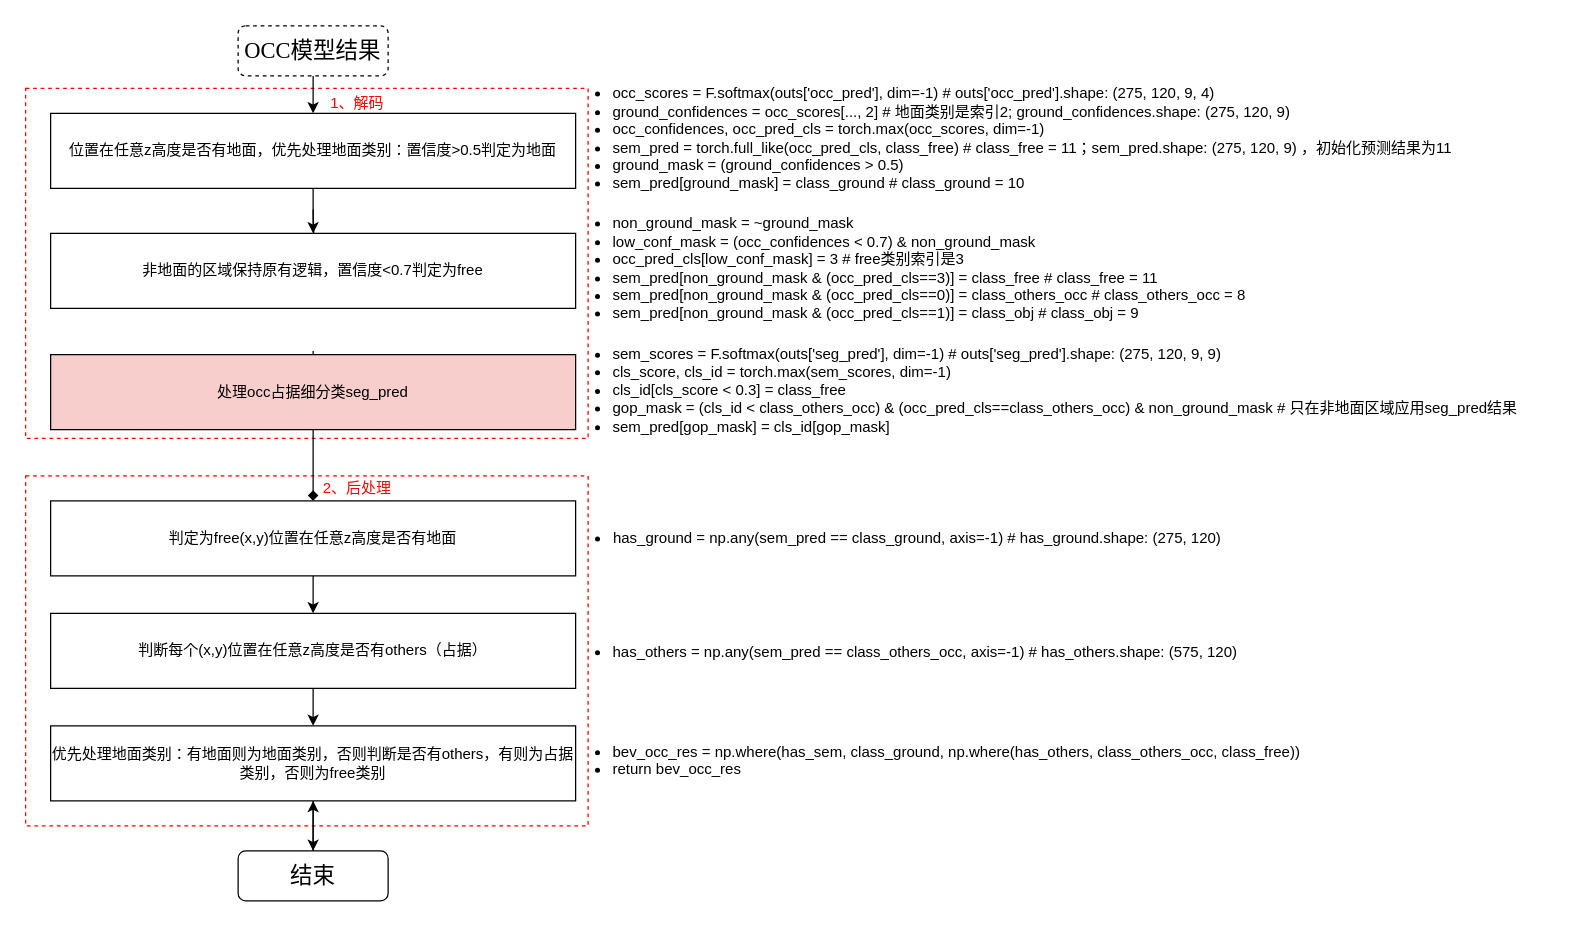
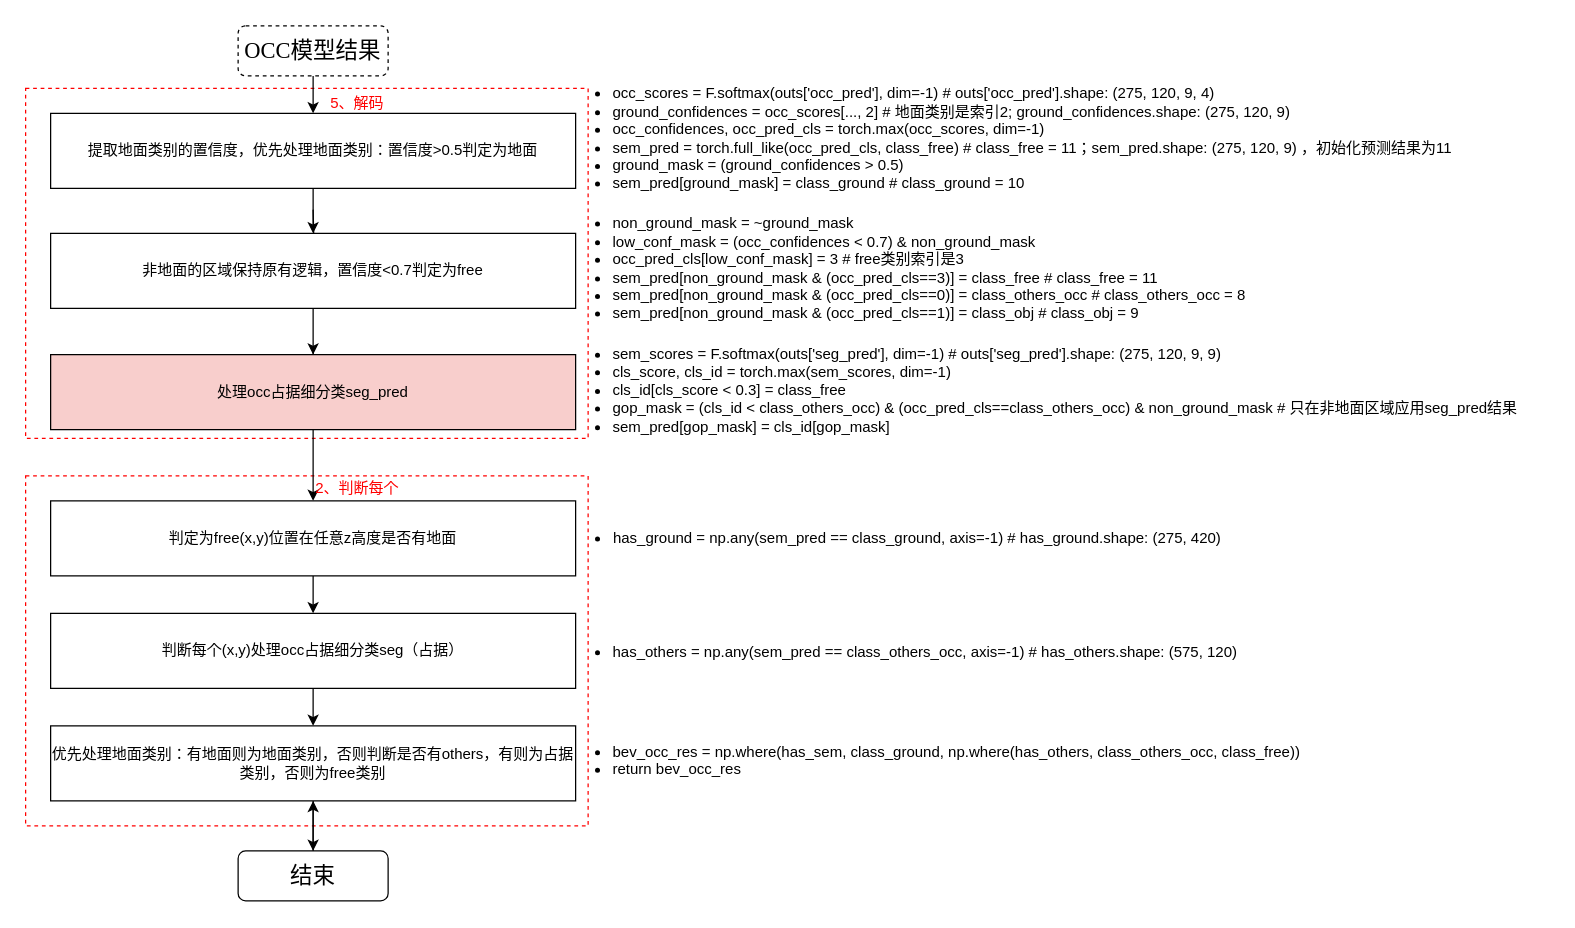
(358, 103) -> (358, 103)
(313, 151) -> (313, 151)
none -> (313, 330)
(358, 488) -> (358, 488)
(313, 490) -> (313, 491)
(893, 538) -> (893, 538)
(313, 651) -> (313, 651)
